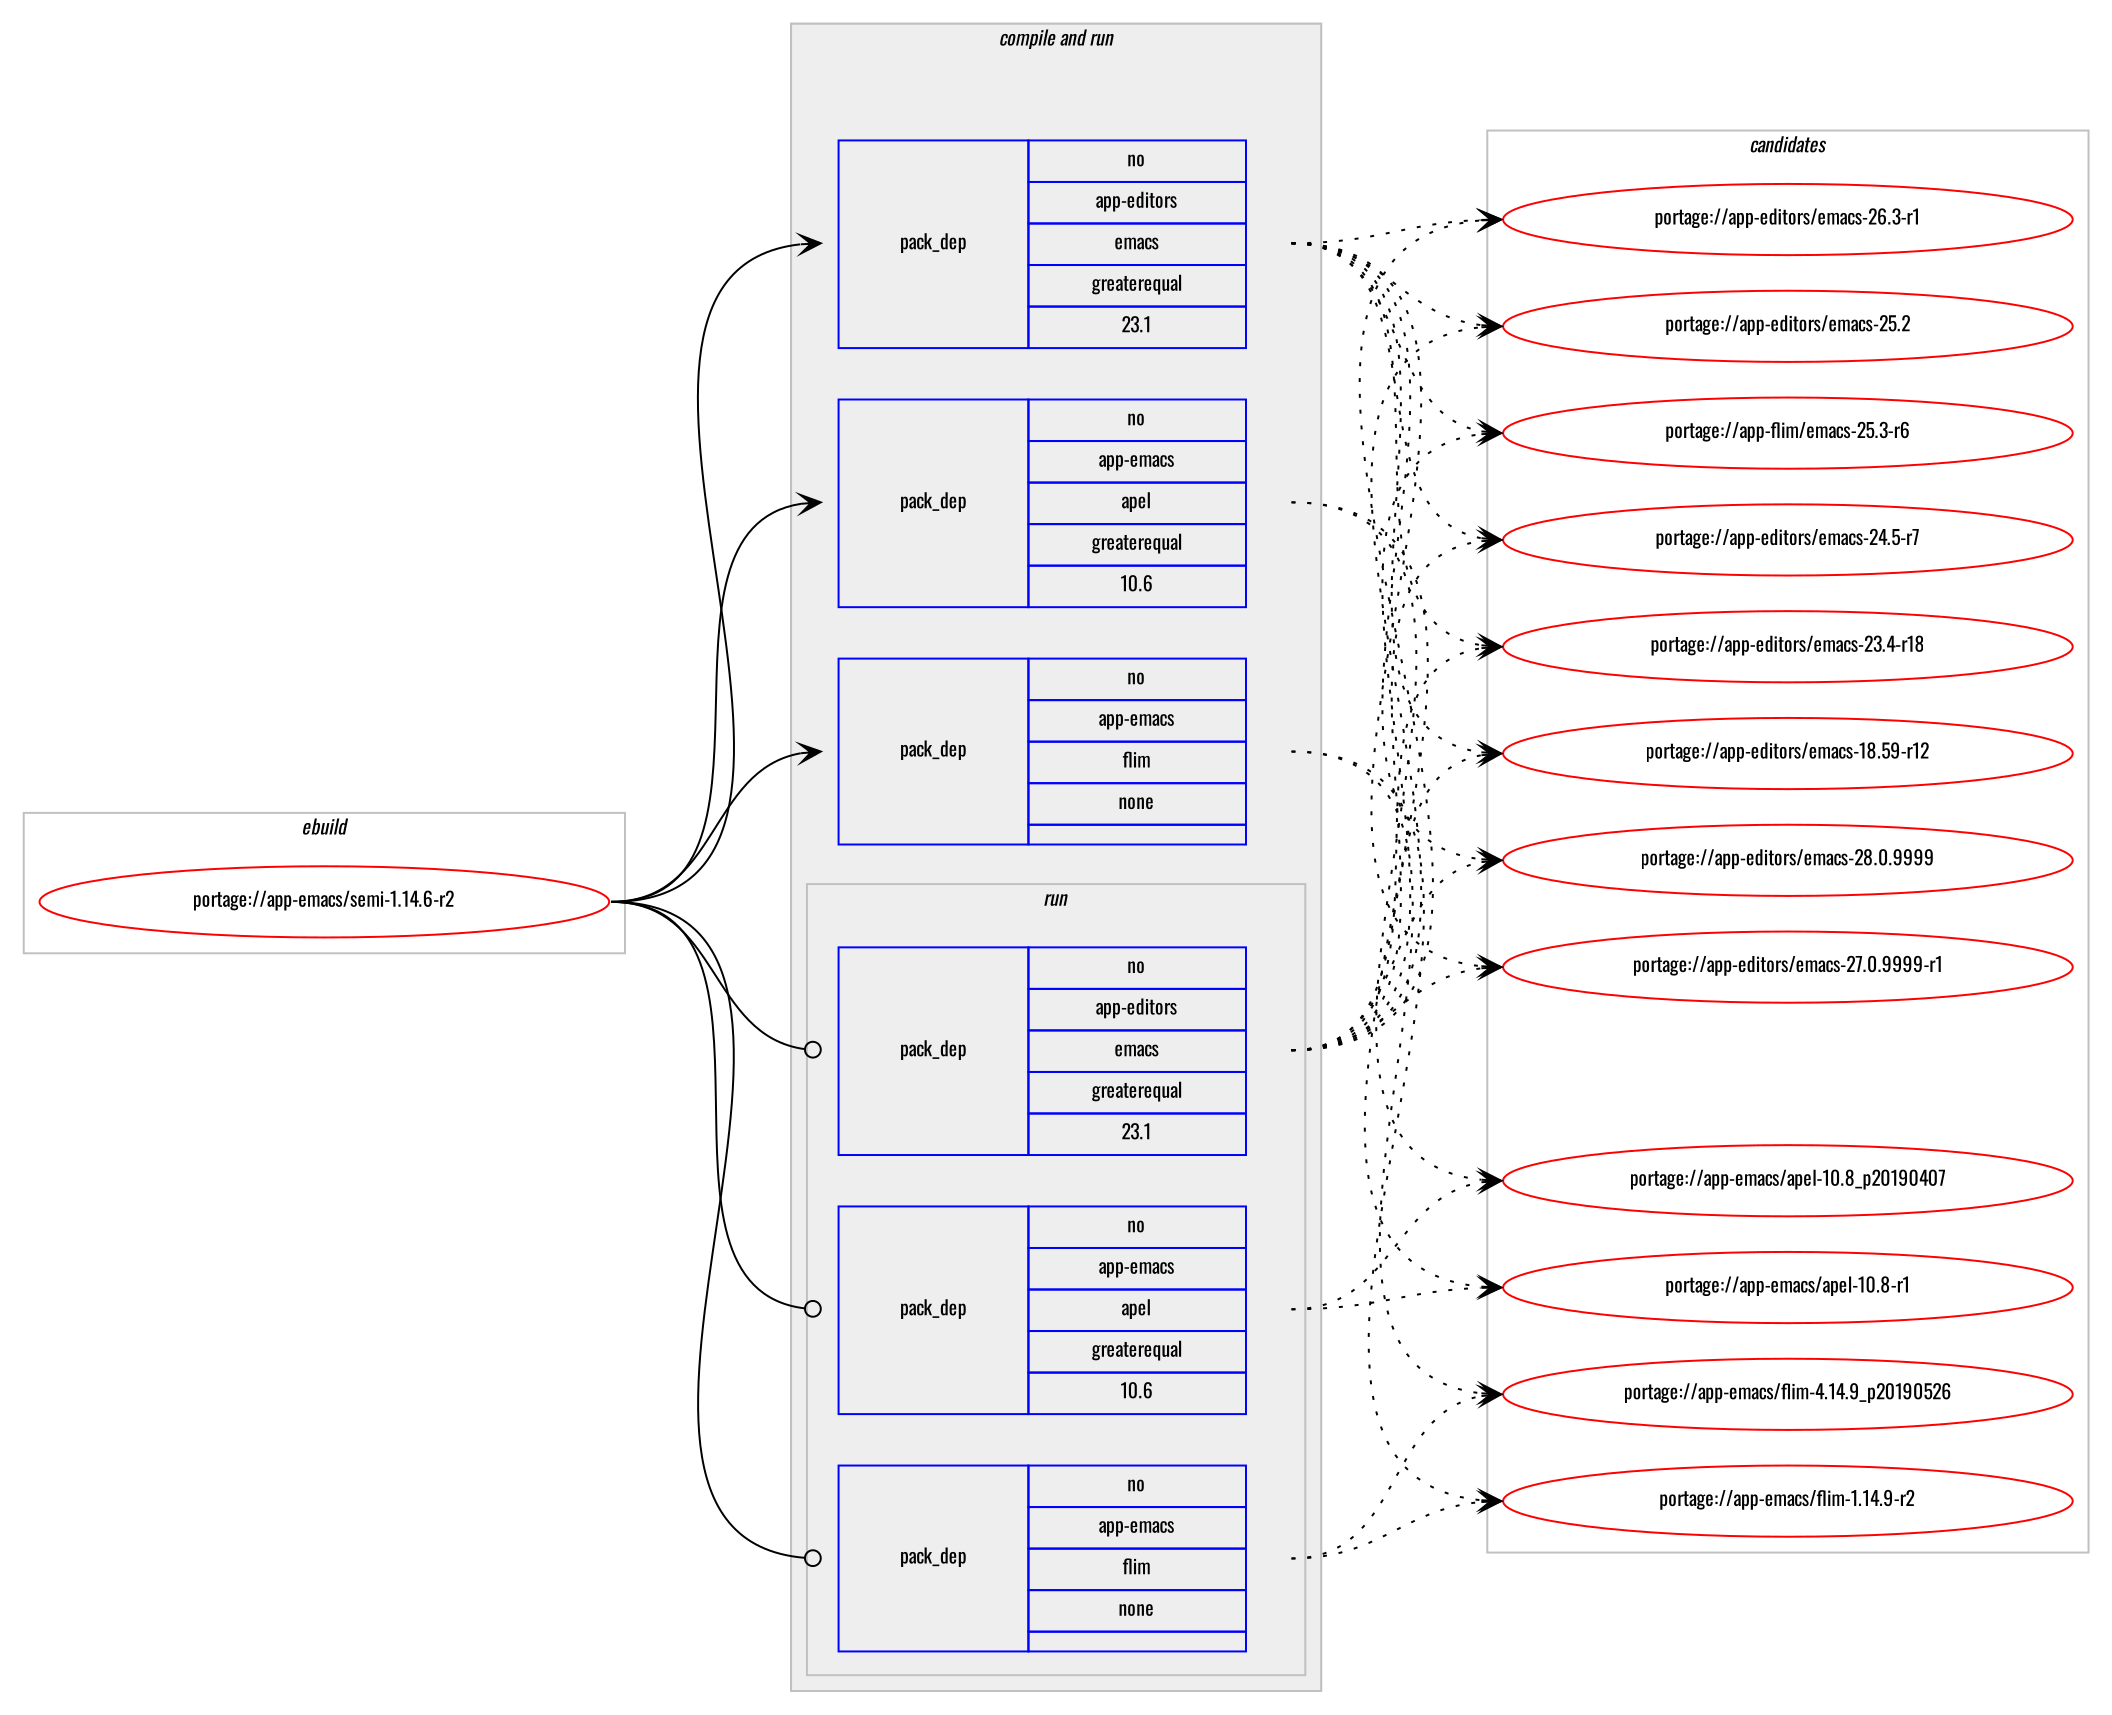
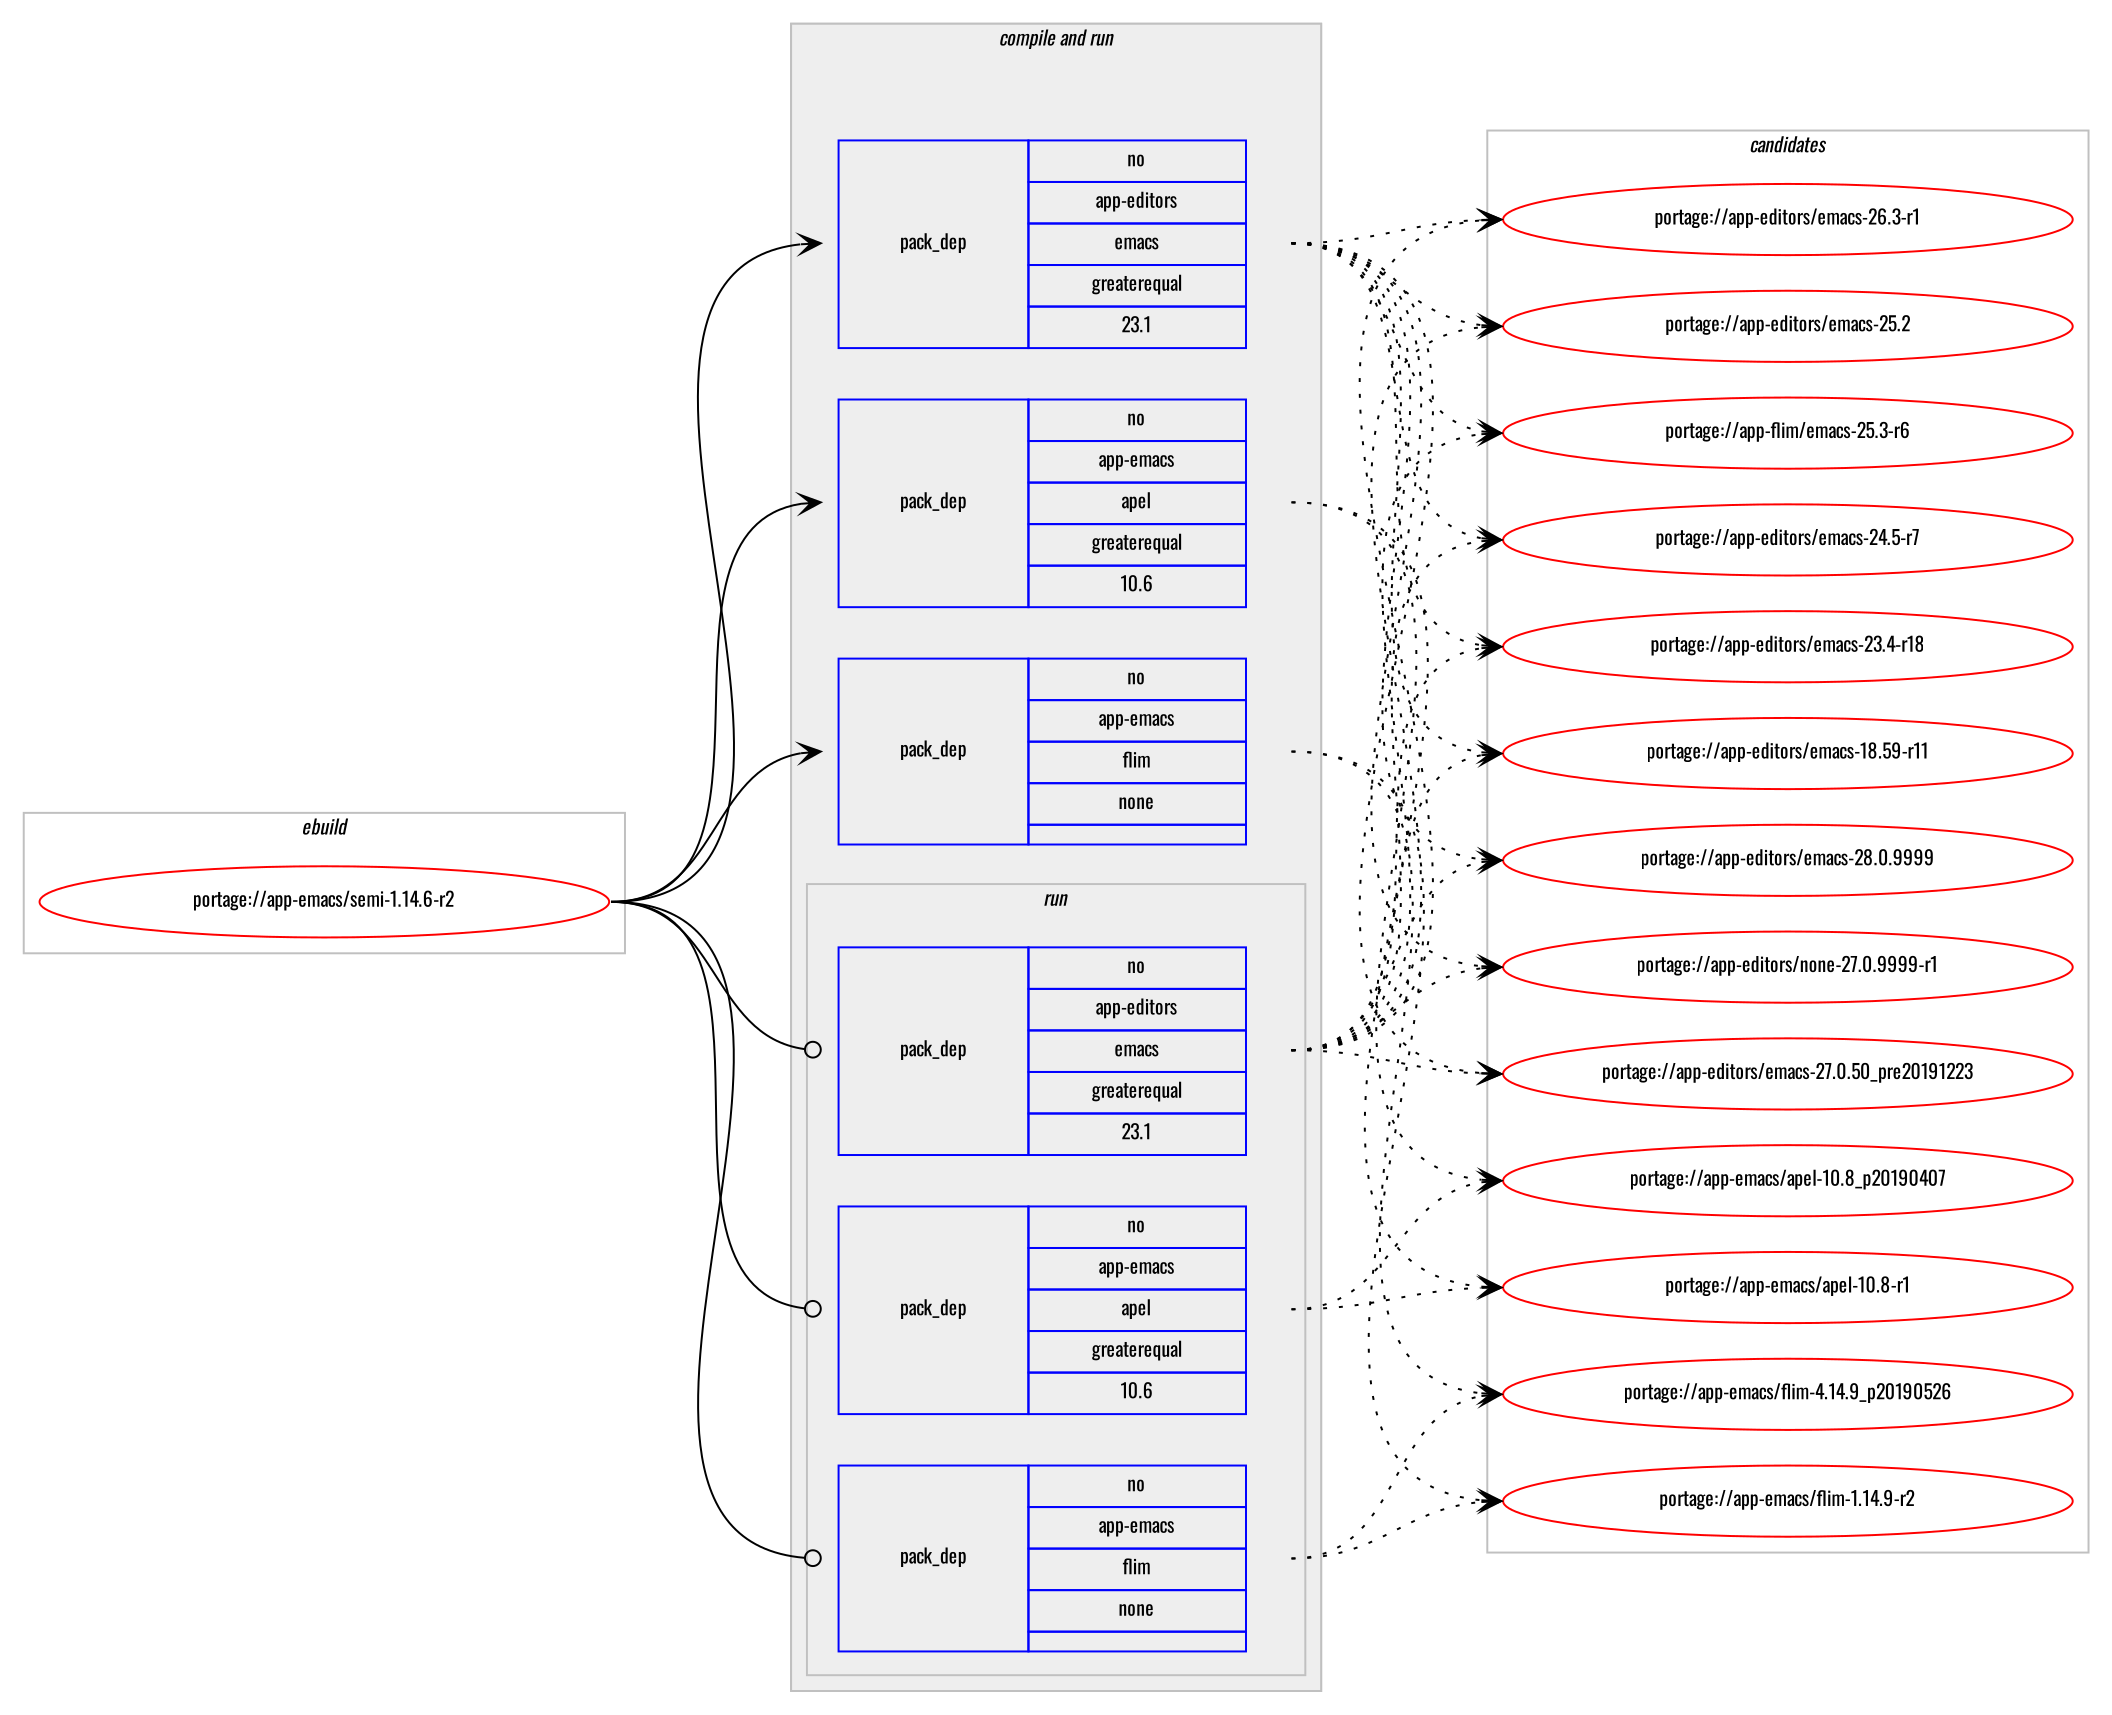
(1788, 754) -> (1788, 754)
(1788, 967) -> (1788, 967)
none -> (1788, 1074)
